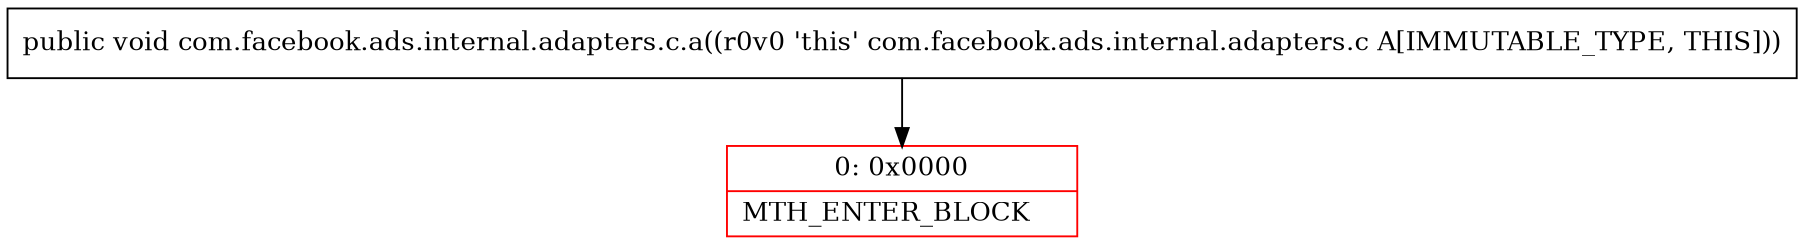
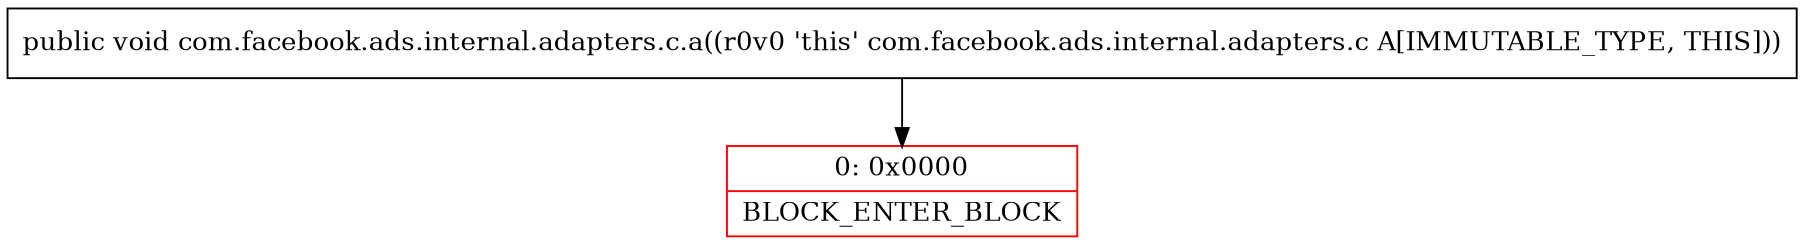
(887, 213) -> (902, 213)
